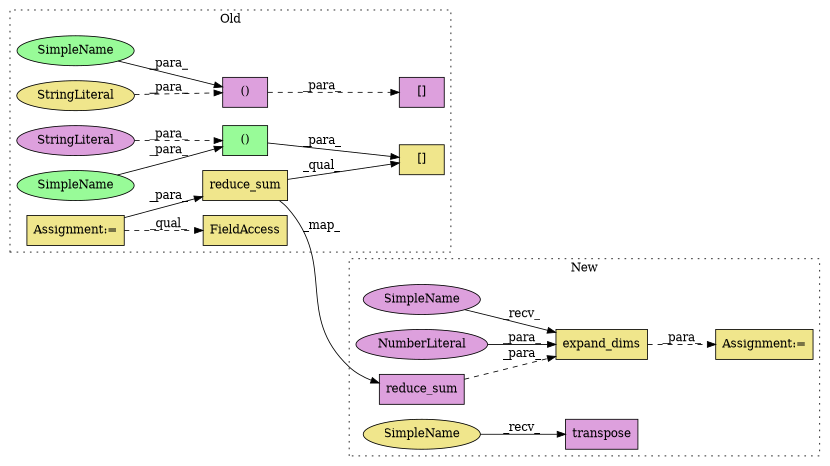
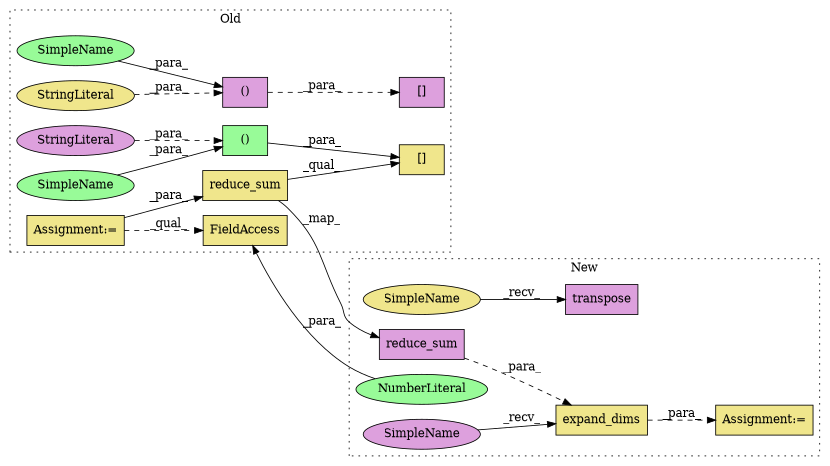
(422, 344) -> (422, 389)
(518, 344) -> (304, 327)
